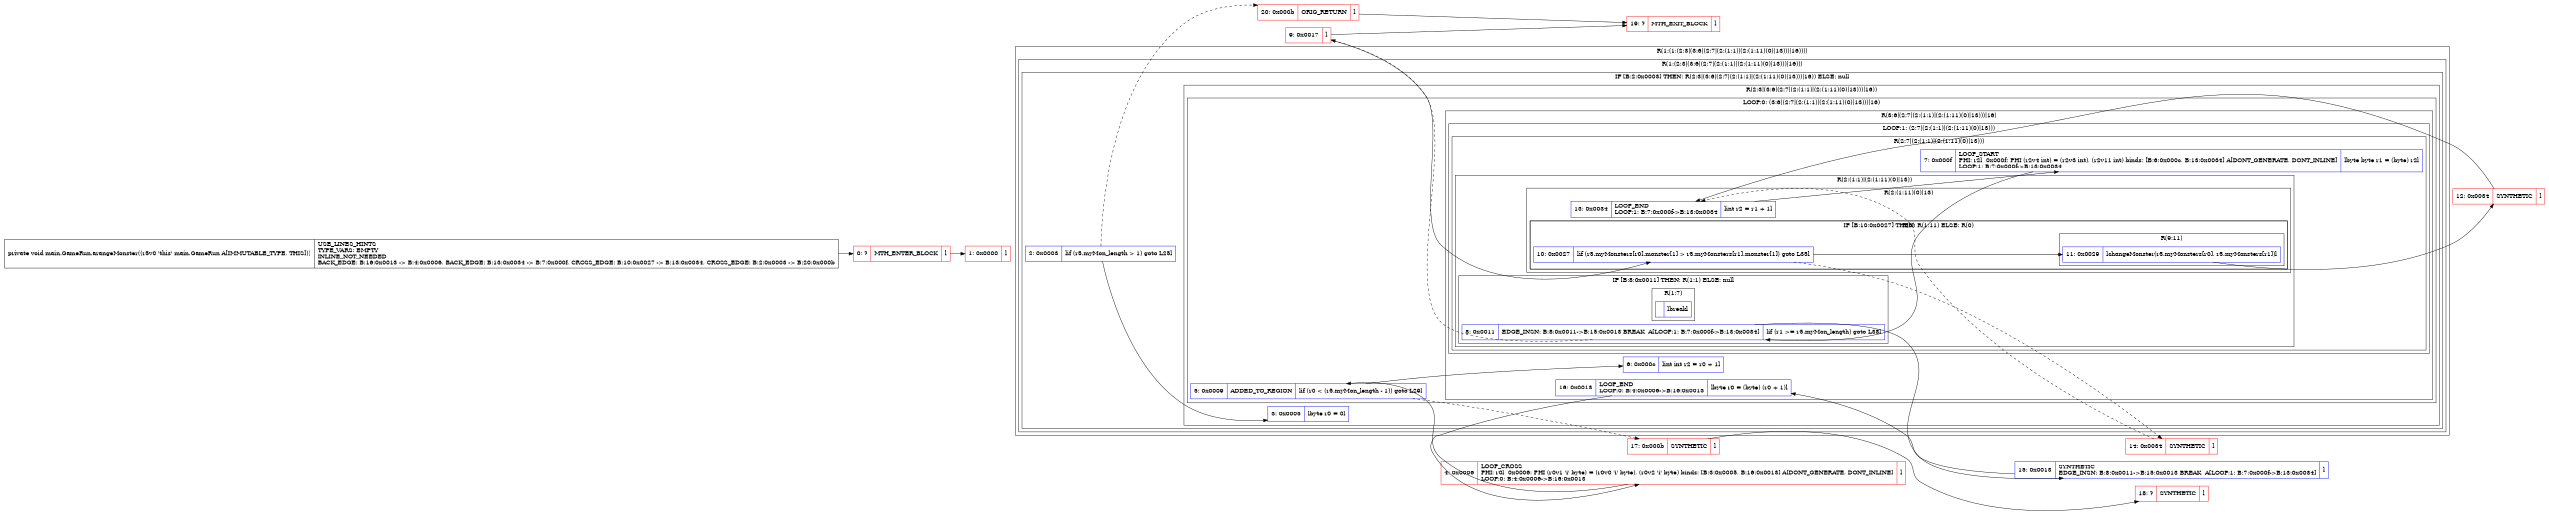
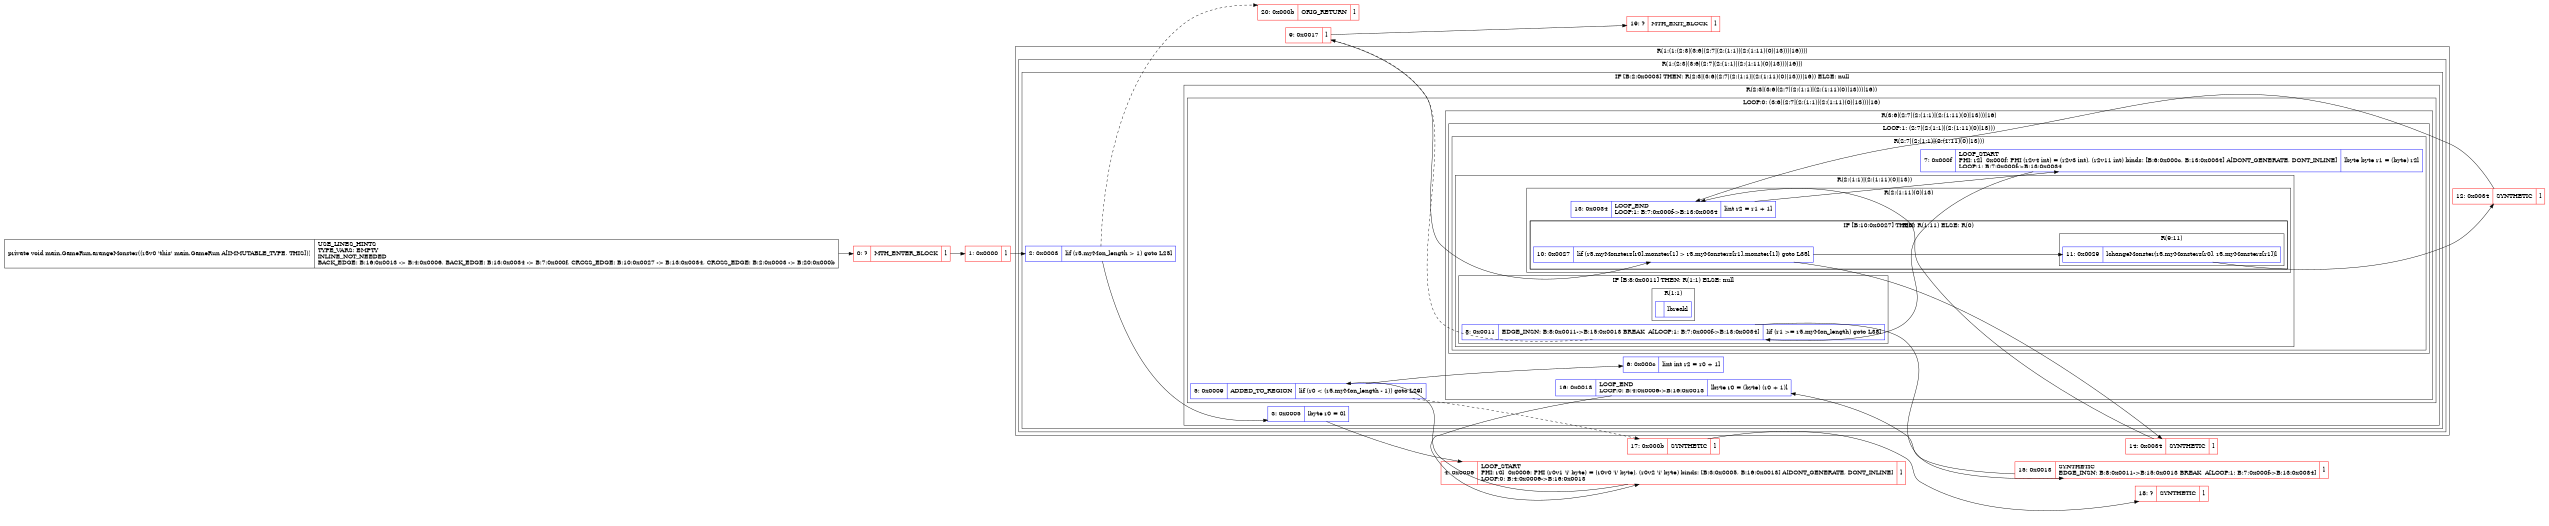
(1491, 18) -> none
none -> (1016, 254)
(1931, 280) -> (1931, 280)
(1673, 293) -> (1673, 293)
(1988, 324) -> (1988, 324)
none -> (1391, 445)
(1502, 467) -> (1501, 467)
(2172, 470) -> (2172, 470)
